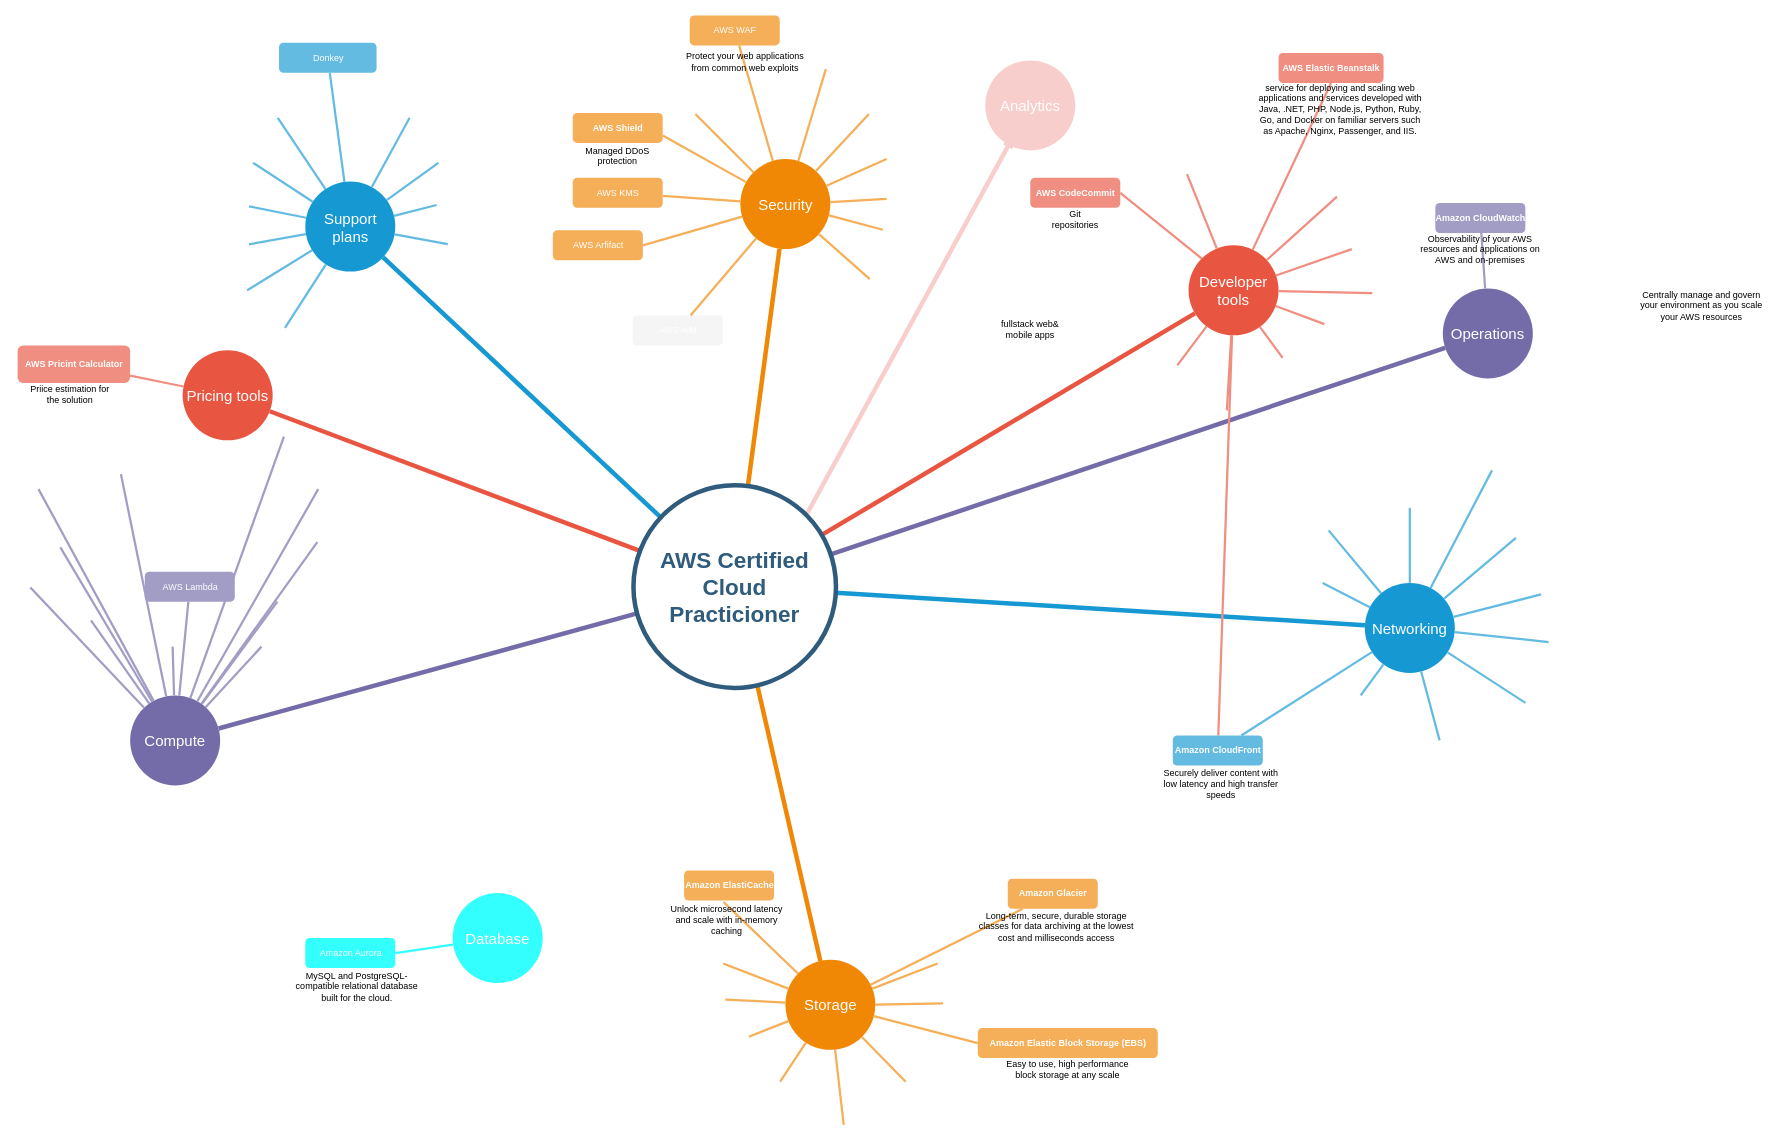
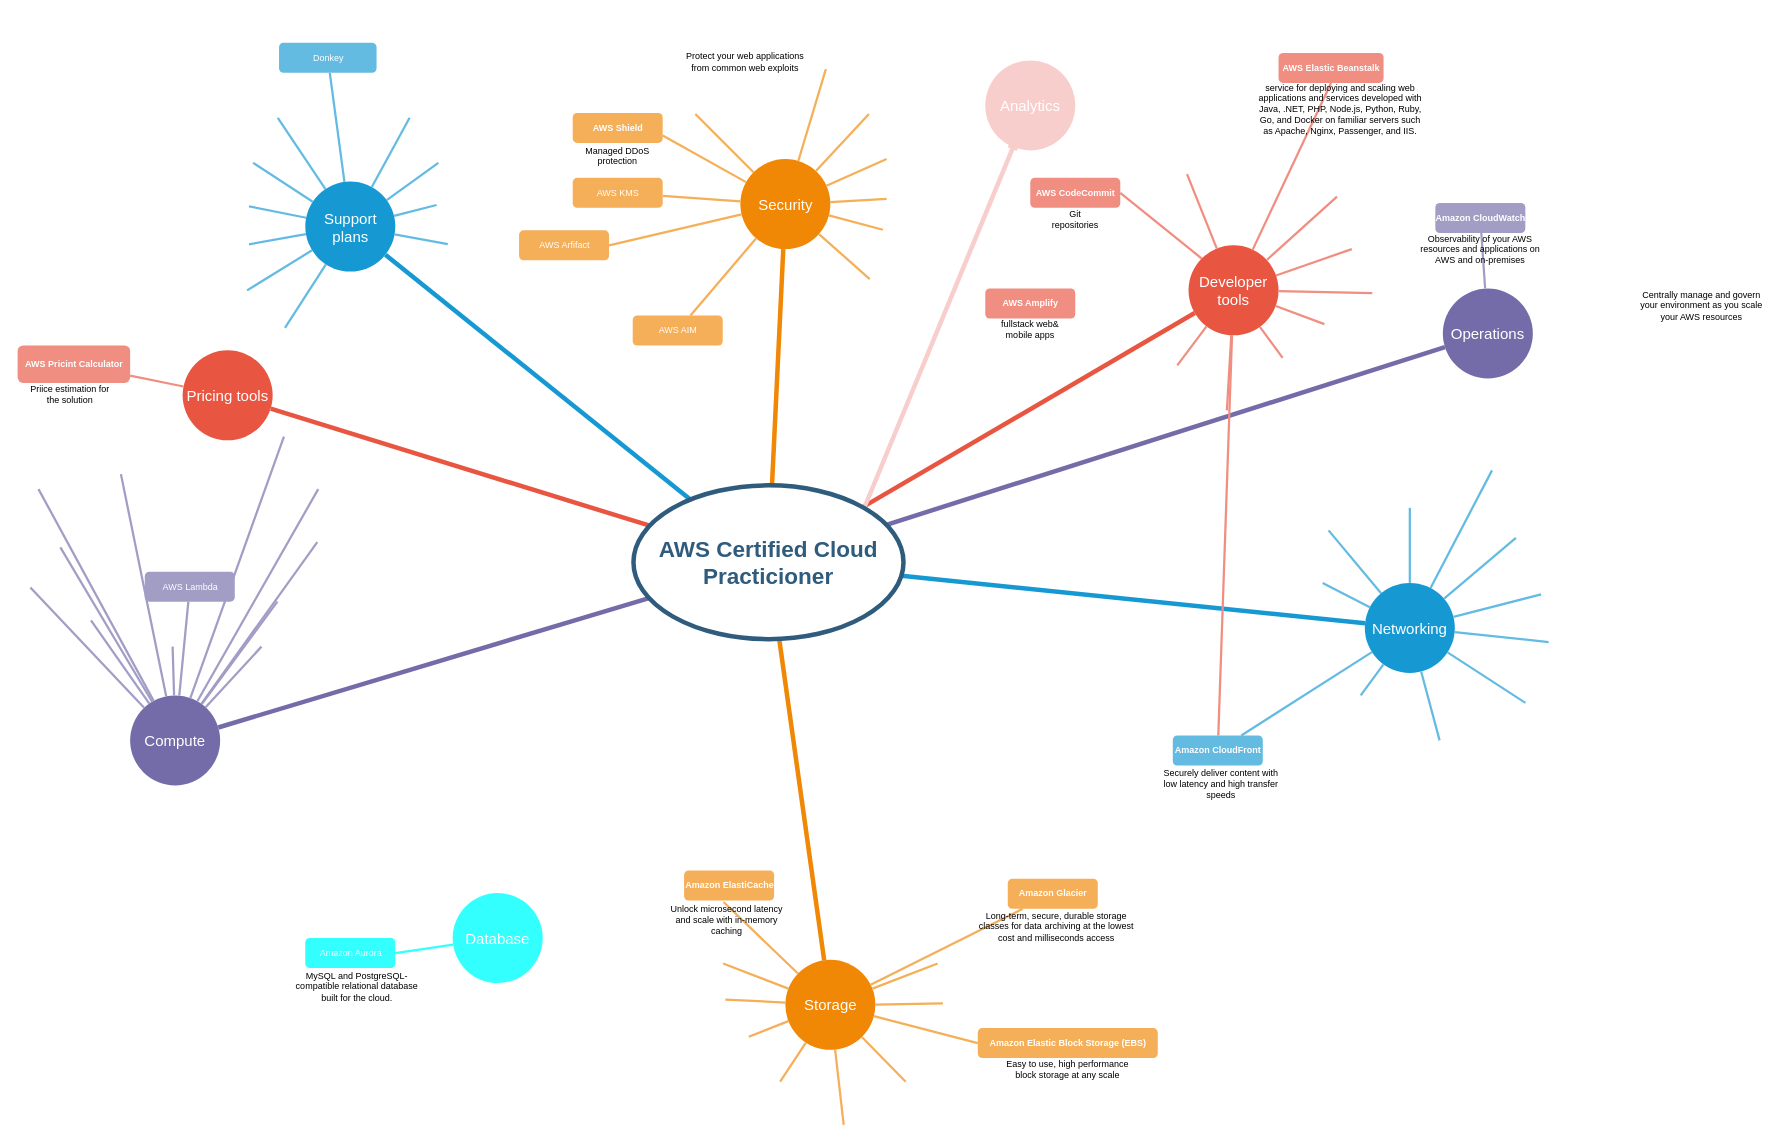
(735, 30) -> none
(756, 103) -> none
(598, 245) -> (564, 245)
none -> (1030, 303)
(678, 330) -> (678, 330)
(735, 587) -> (768, 562)
